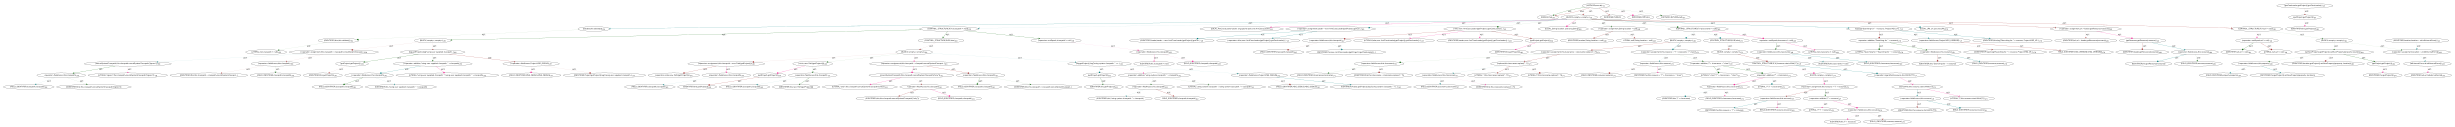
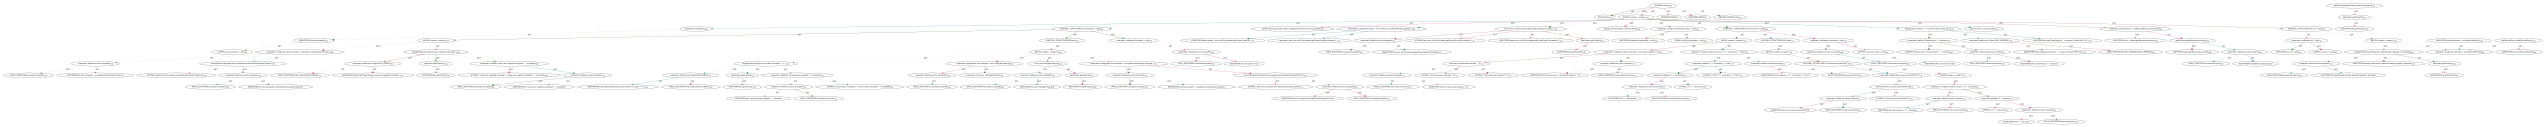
(2422, 58) -> (2490, 46)
